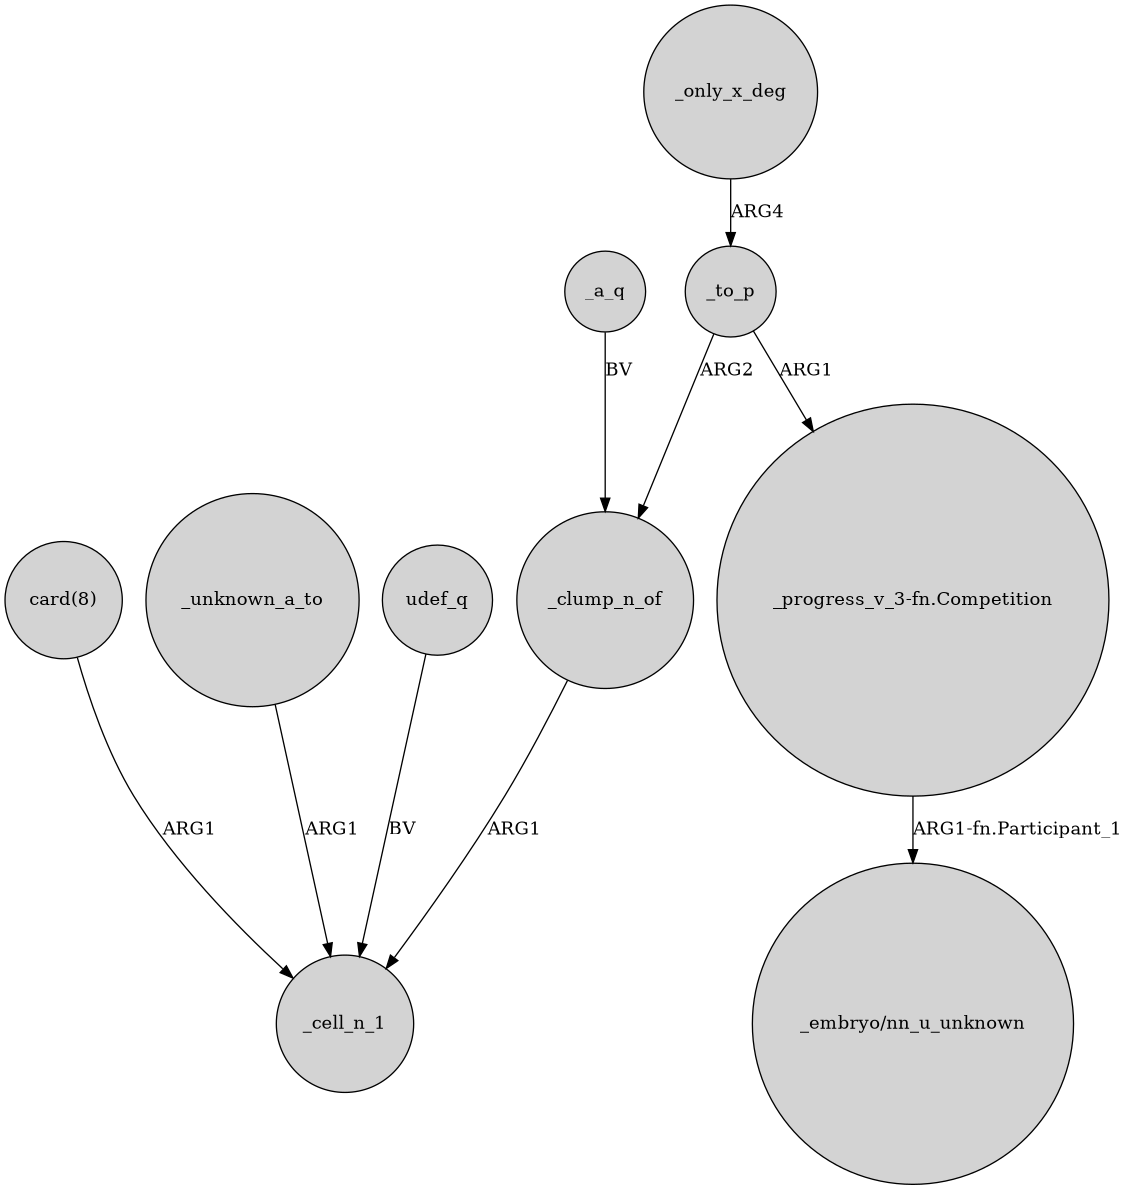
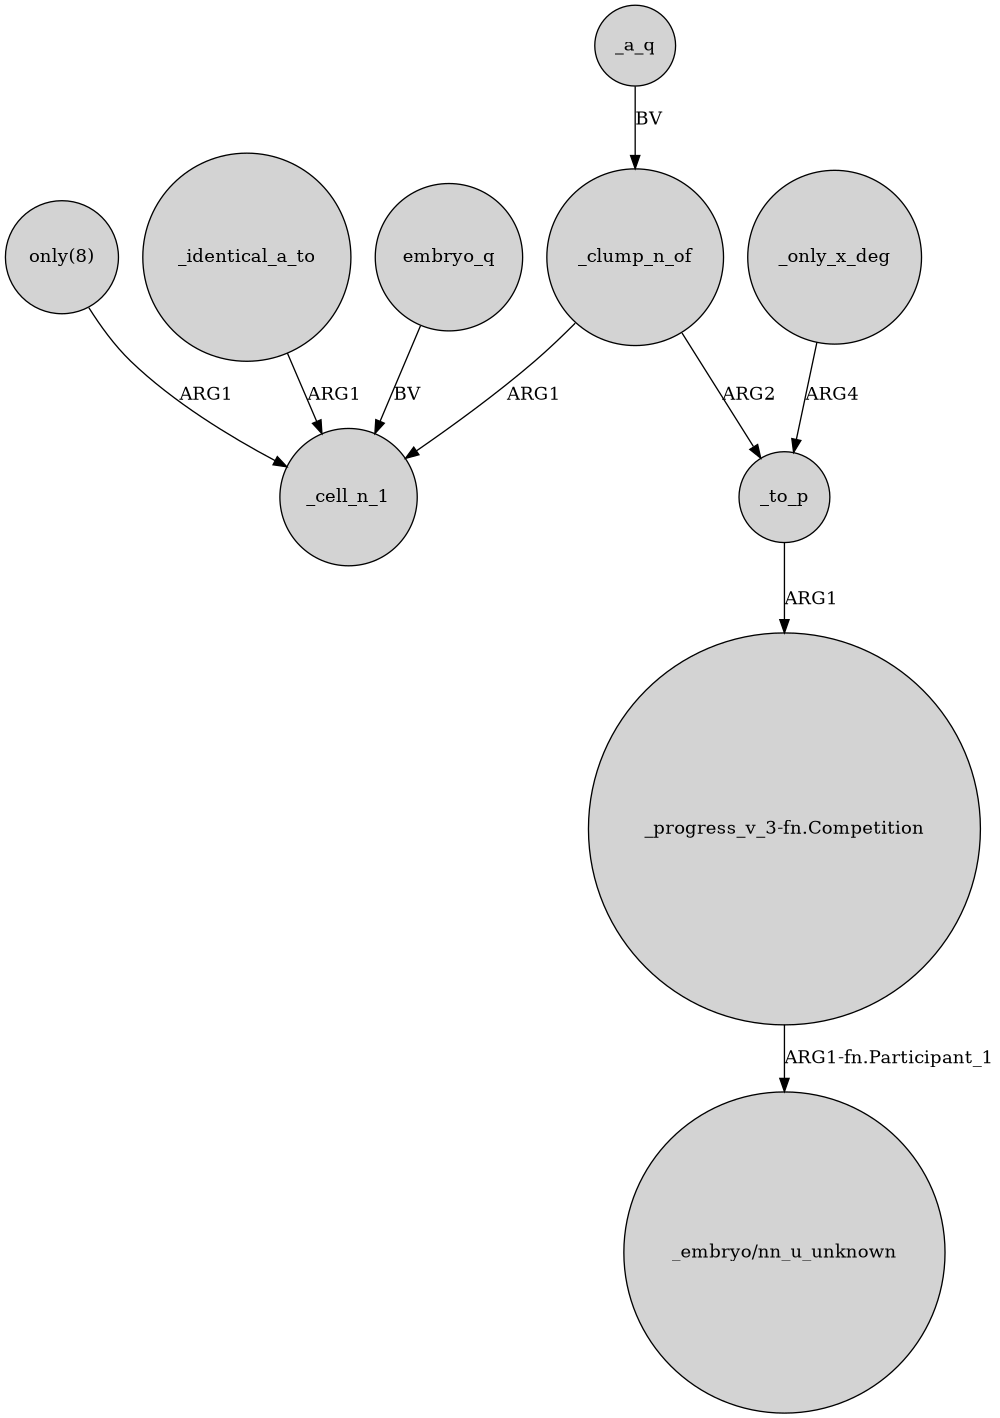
(679, 420) -> (718, 390)
(64, 600) -> (62, 257)
(253, 600) -> (247, 257)
(437, 600) -> (449, 257)
